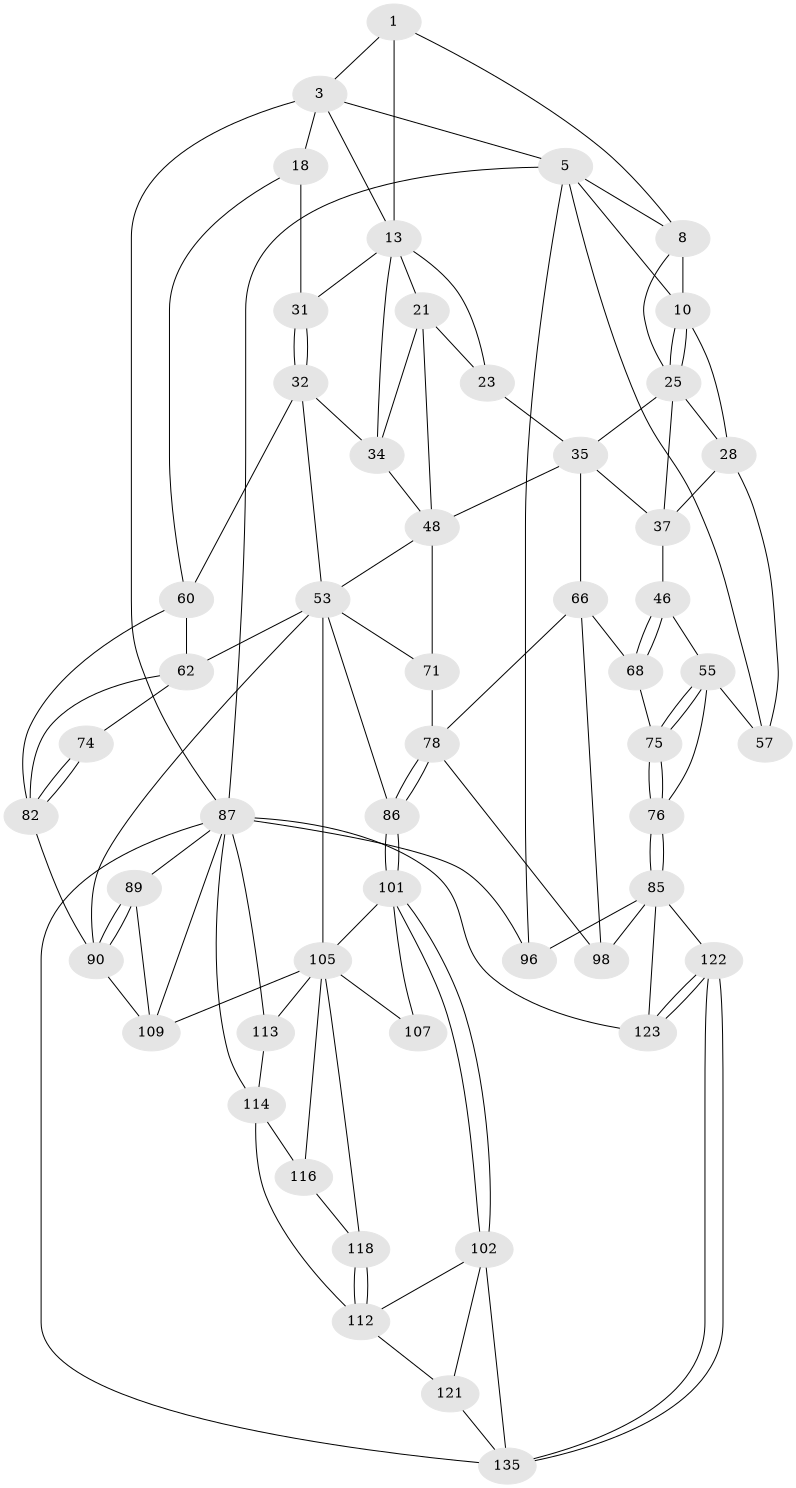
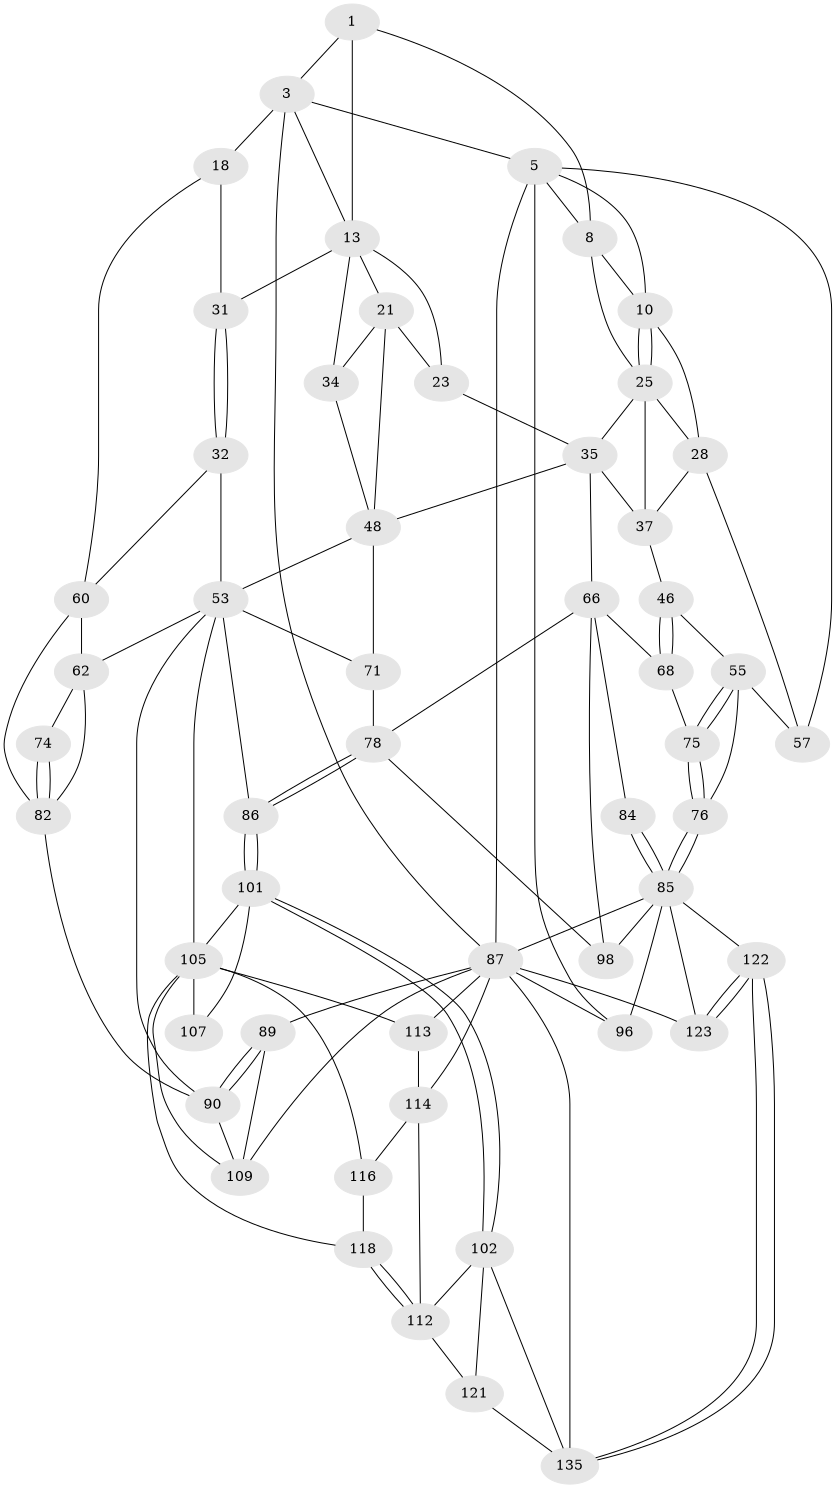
(339, 419) -> none
none -> (628, 816)
none -> (581, 925)
